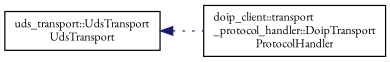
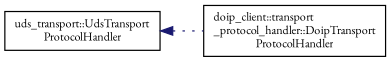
(82, 31) -> (82, 31)
